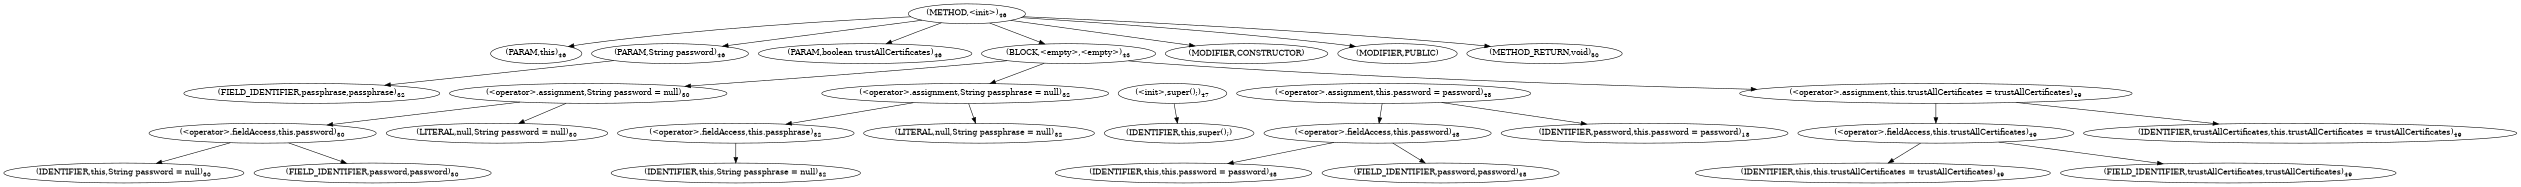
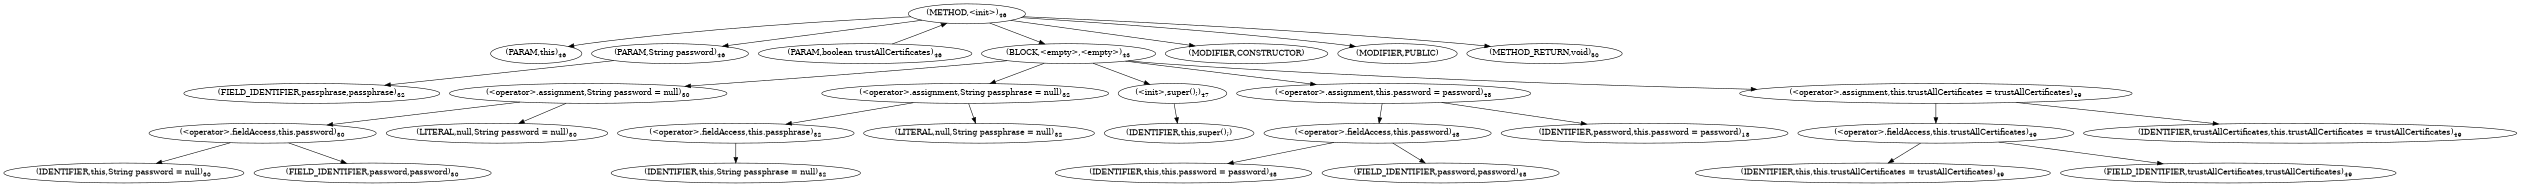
(916, 32) -> (917, 35)
none -> (1119, 73)
none -> (1218, 73)
